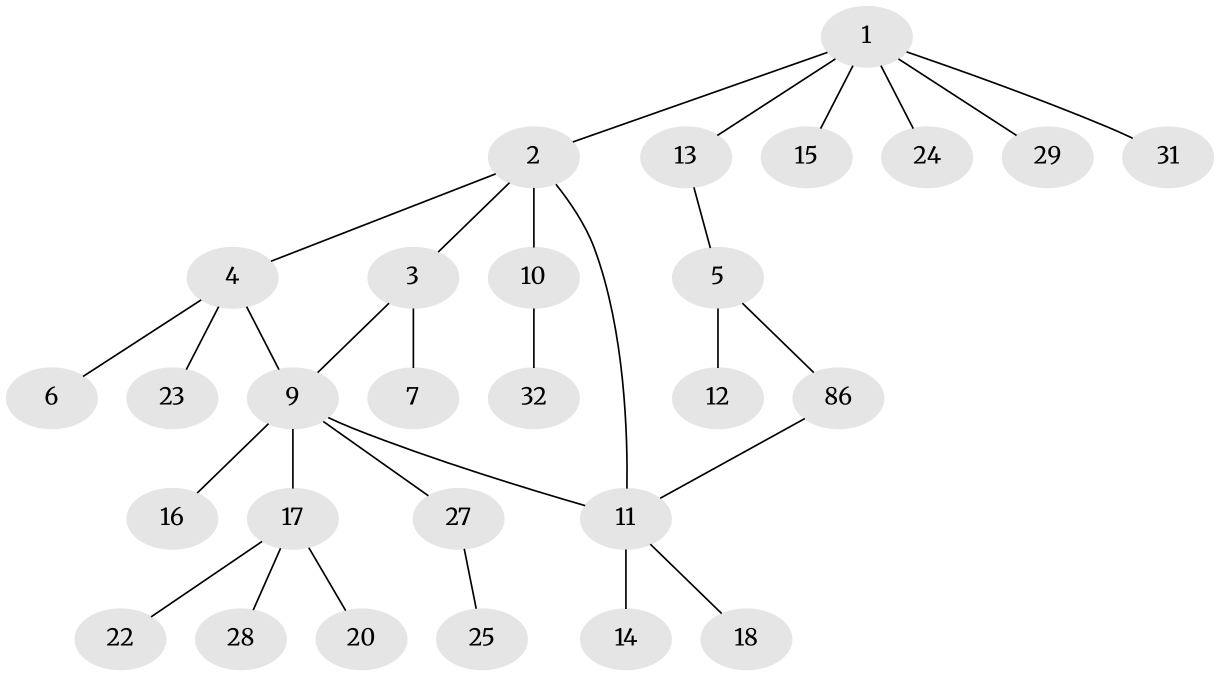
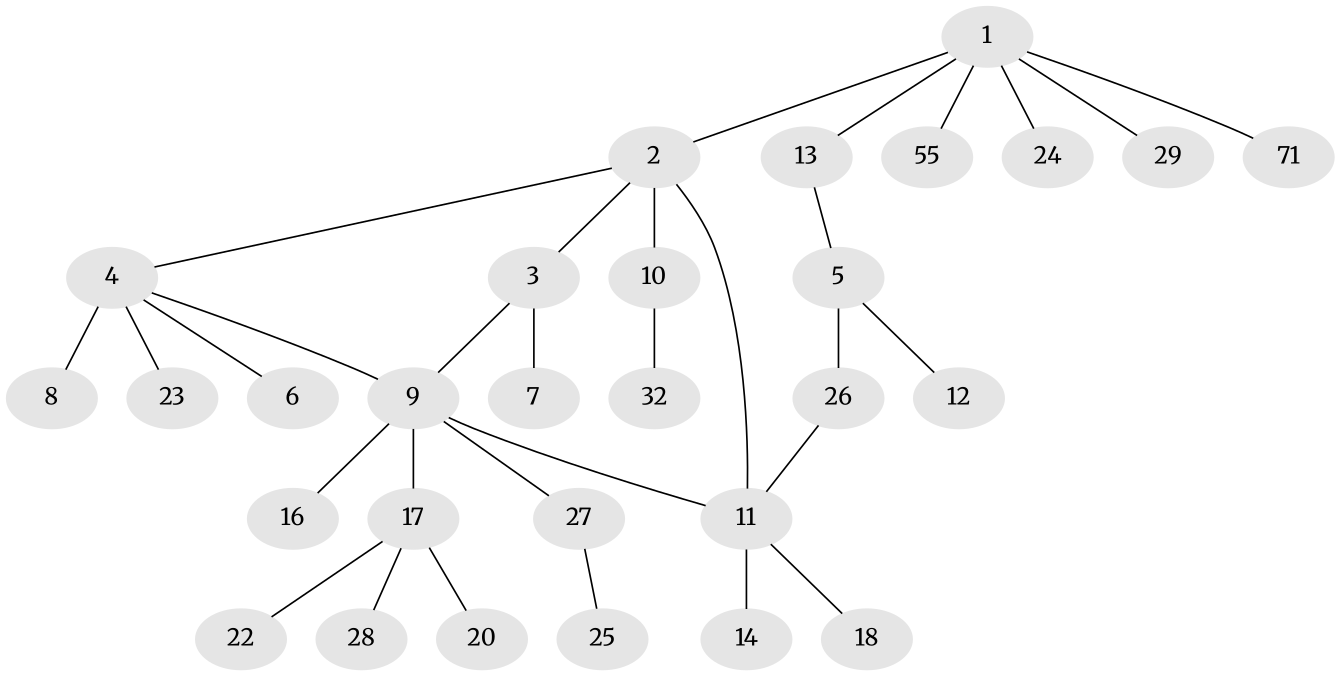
(807, 157) -> (927, 157)
(1168, 157) -> (1289, 157)
none -> (52, 398)
(838, 398) -> (838, 398)
